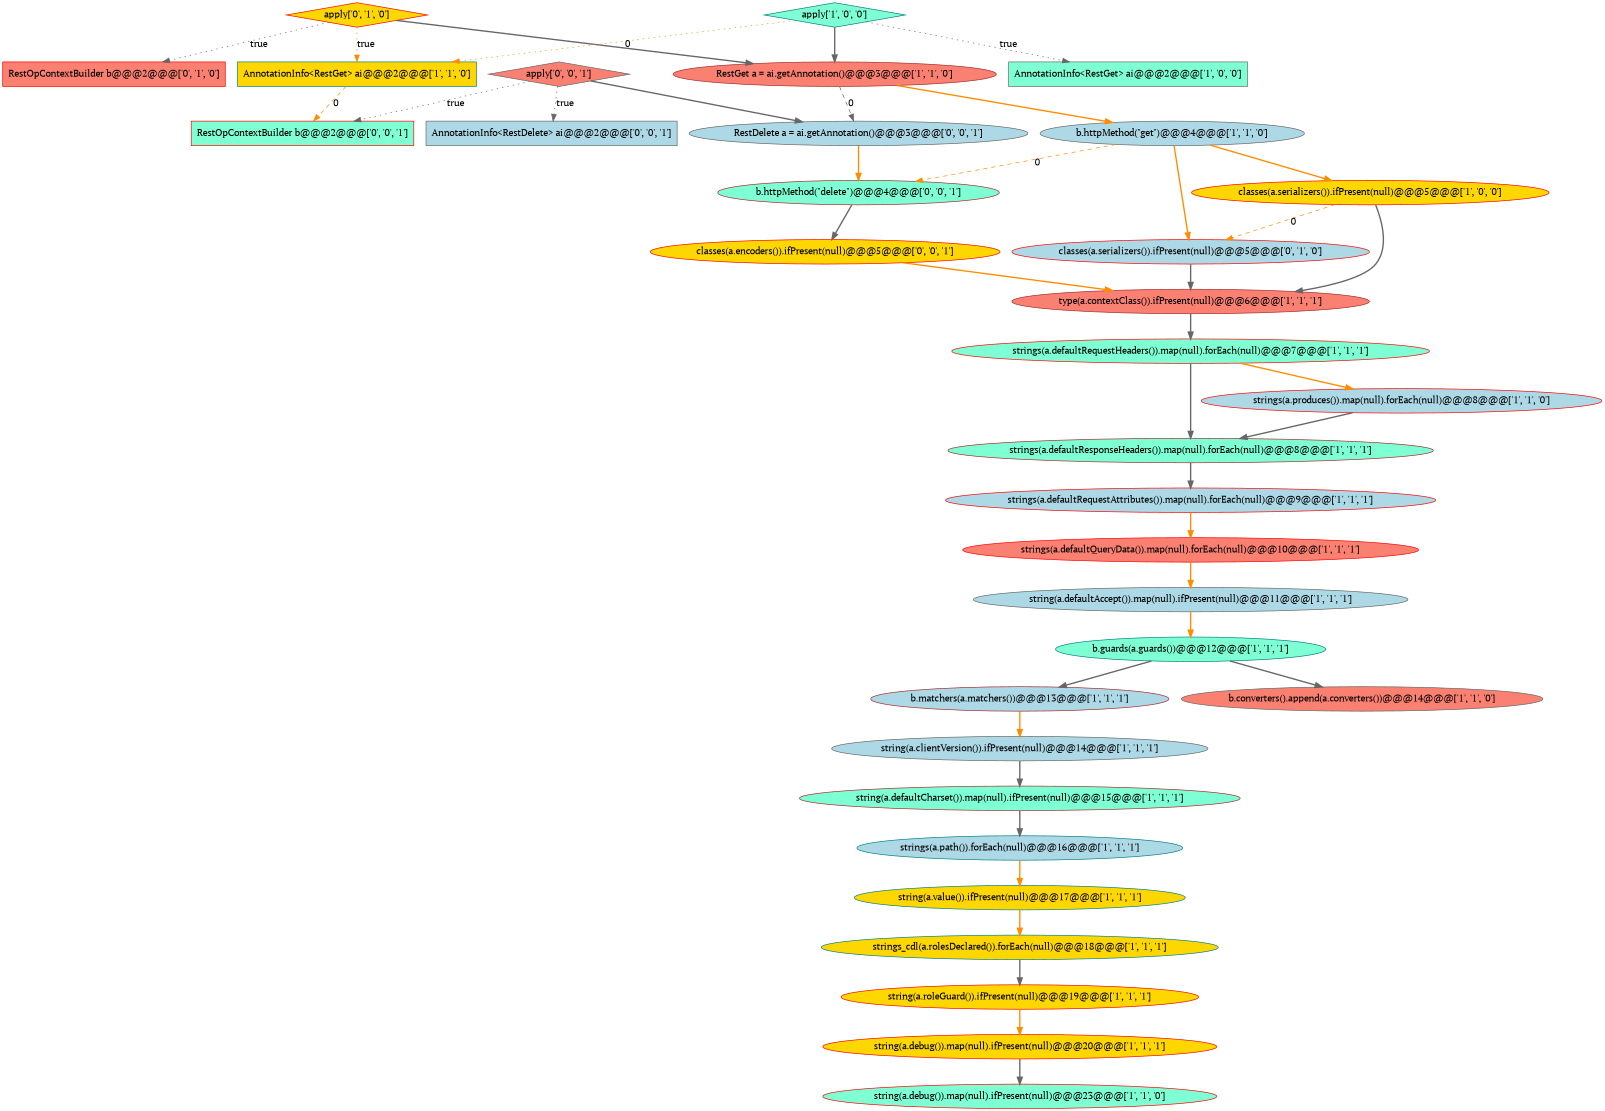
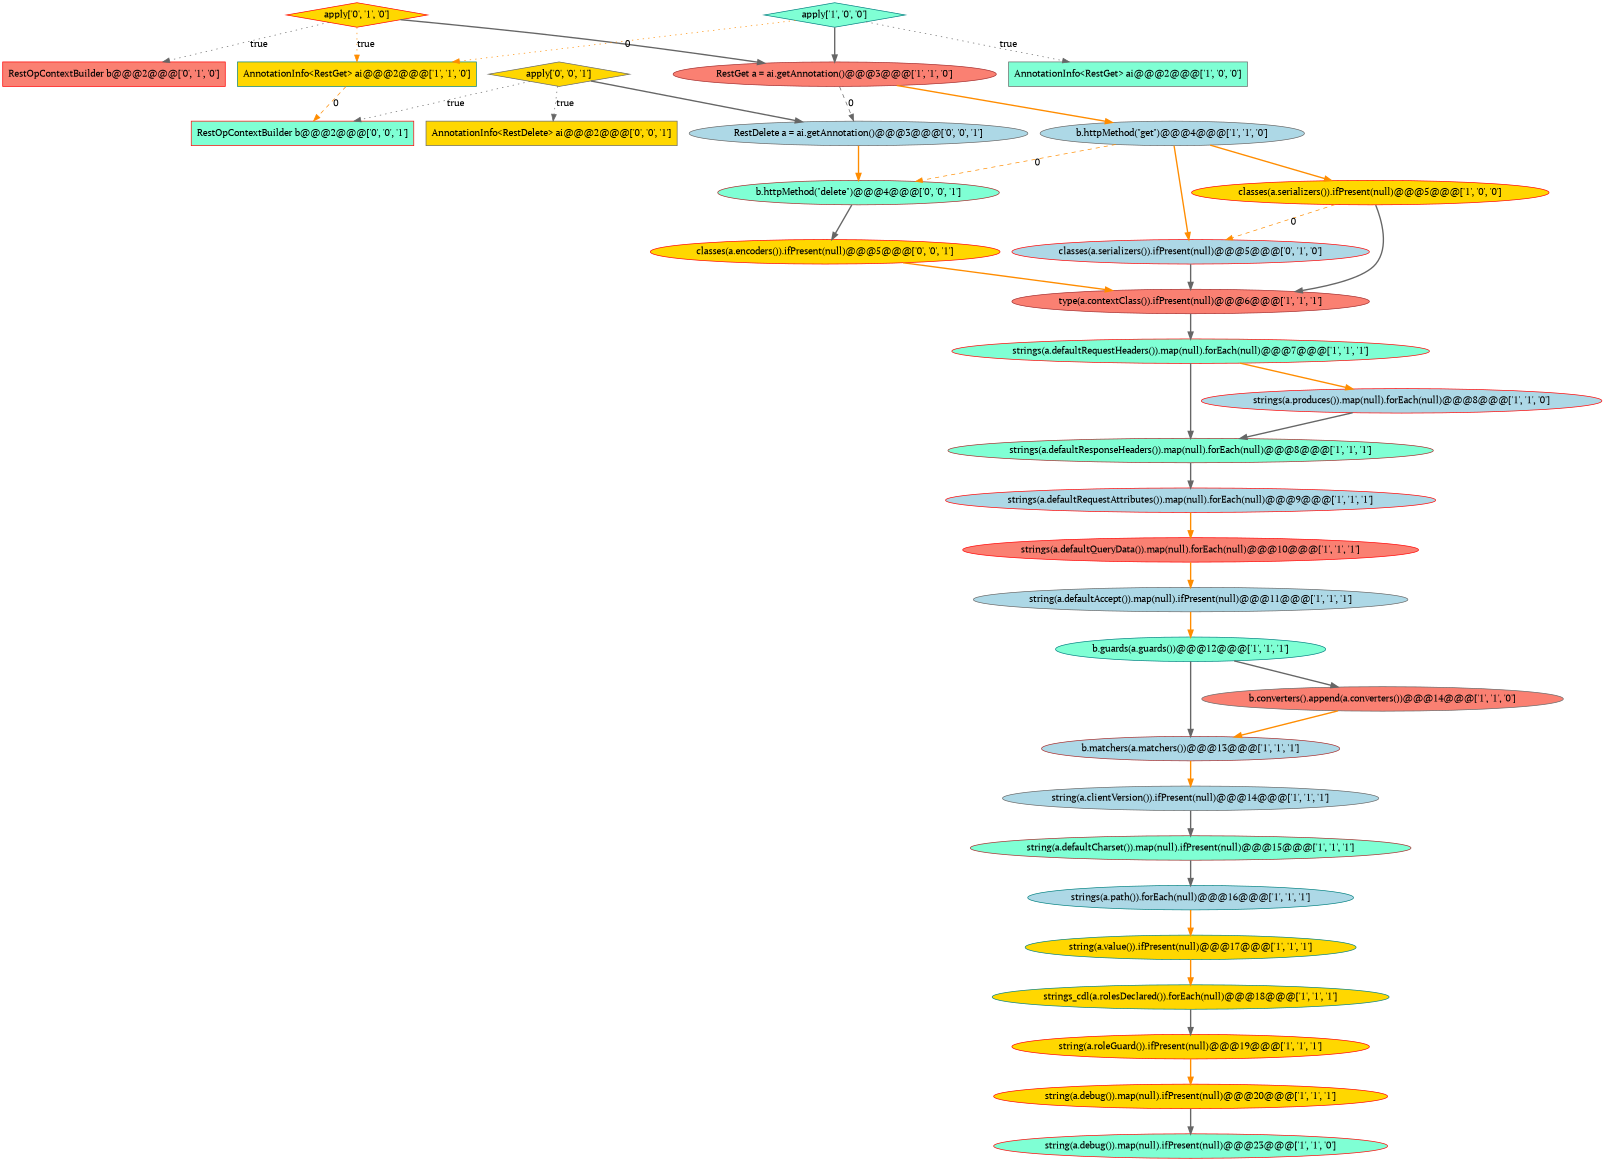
(559, 74) -> (559, 74)
(552, 133) -> (552, 133)
none -> (1290, 723)
